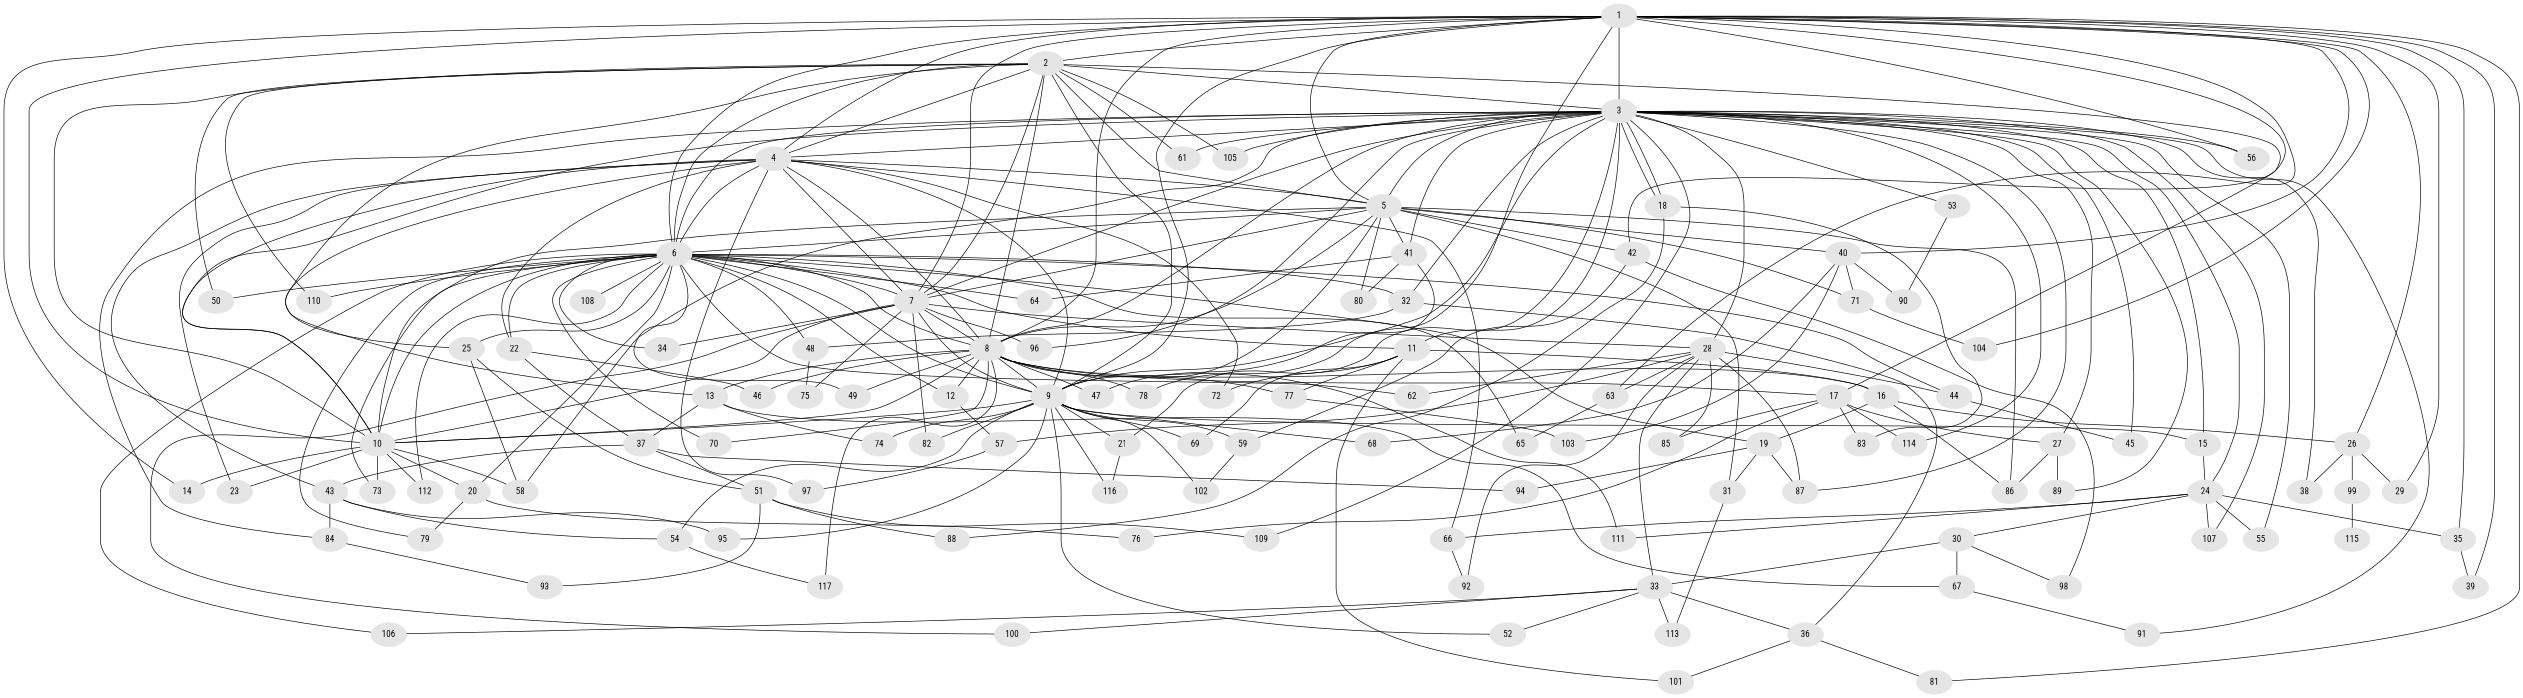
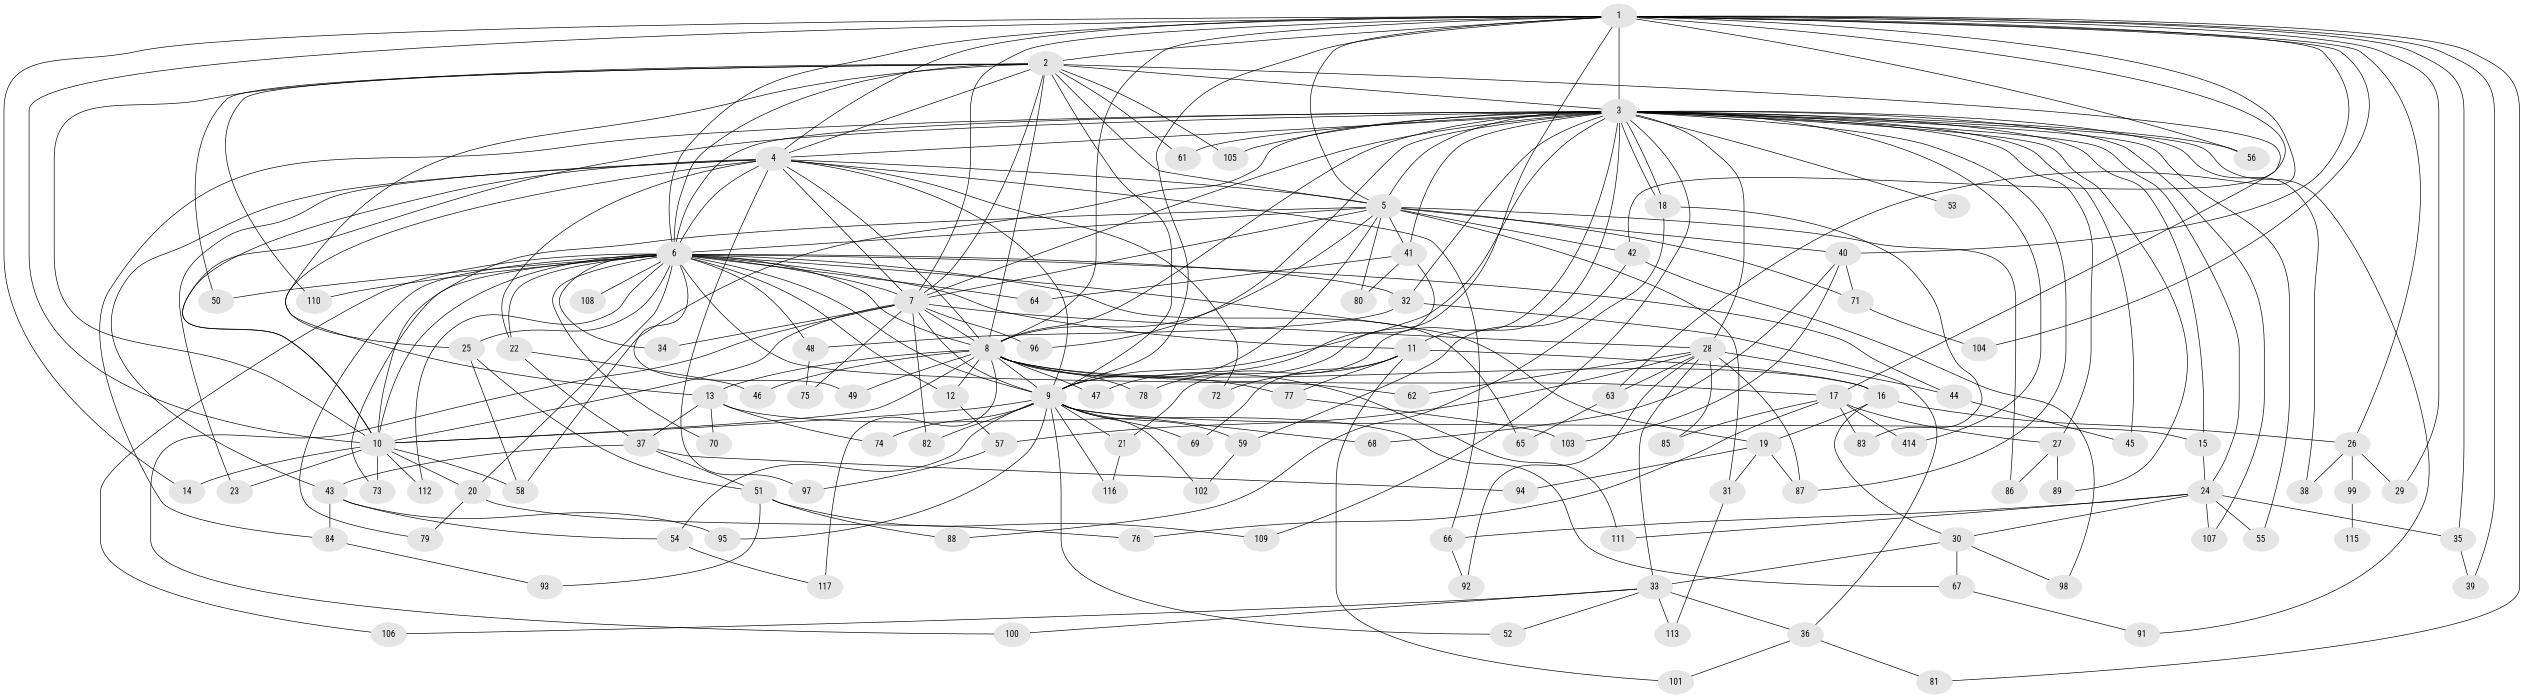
(1903, 301) -> none
(849, 429) -> (712, 421)
(1947, 443) -> (1854, 478)
(1909, 444) -> (1909, 444)
